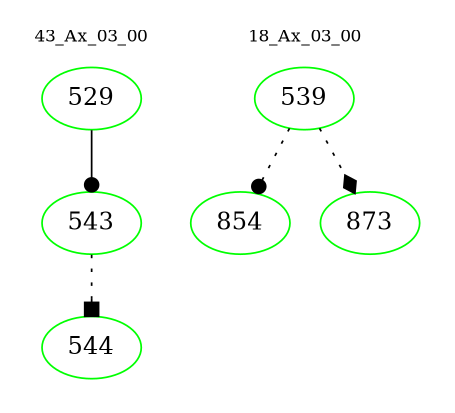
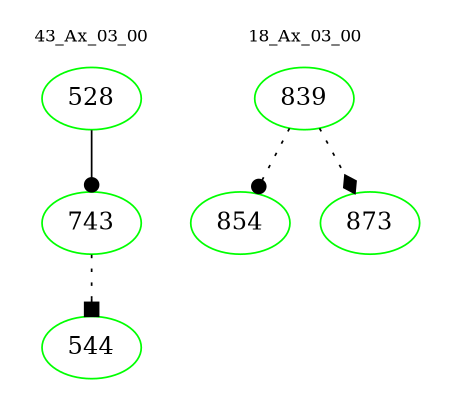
(92, 99) -> (92, 99)
(304, 99) -> (304, 99)
(92, 223) -> (92, 223)
